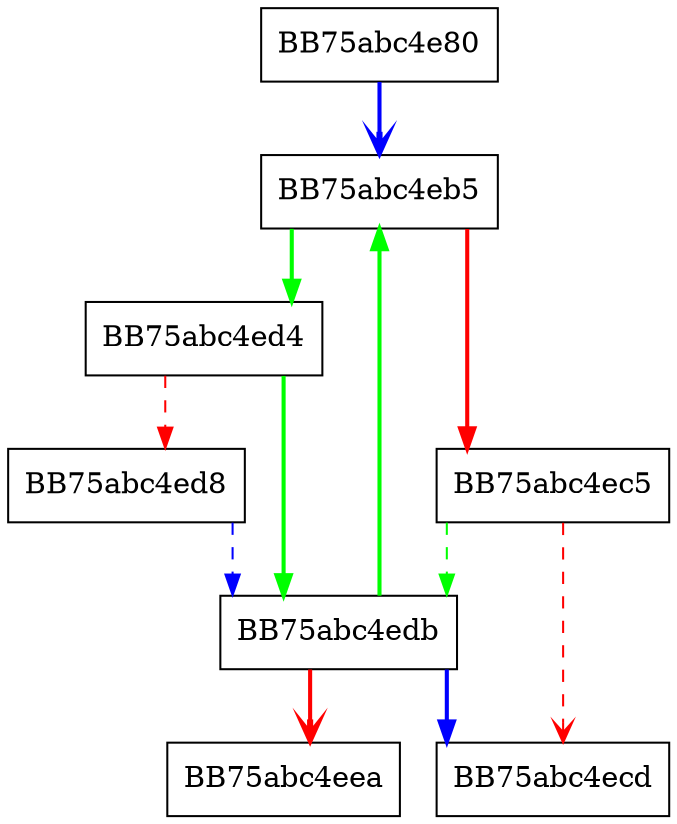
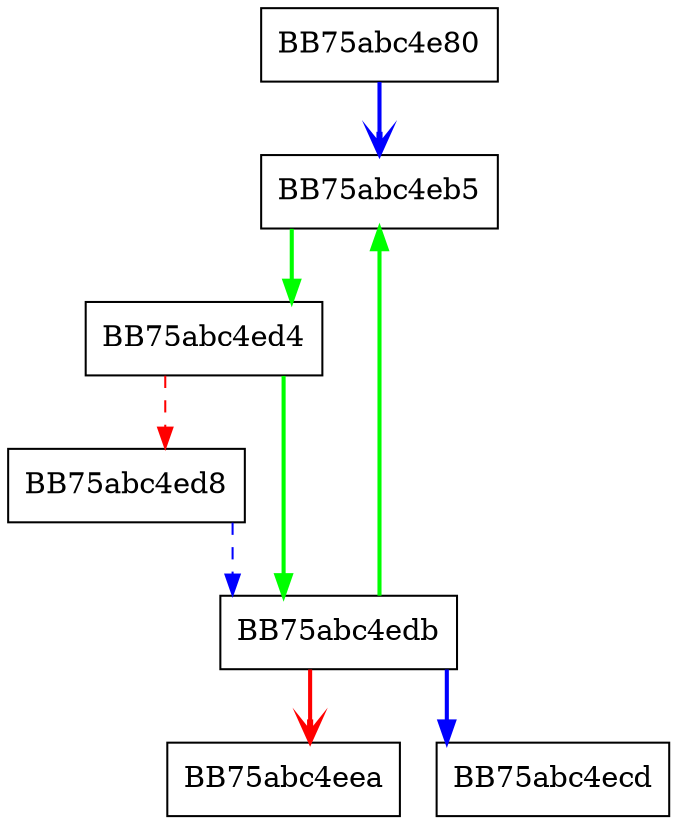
(553, 486) -> none
